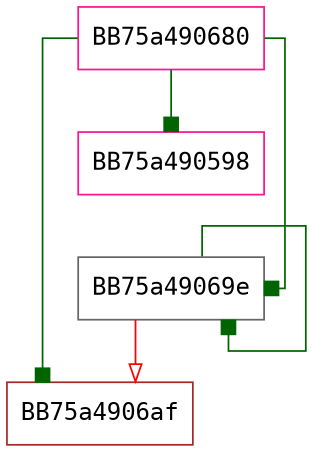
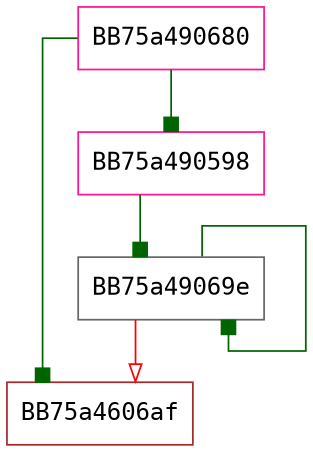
(285, 155) -> (140, 217)
(100, 414) -> (100, 414)
